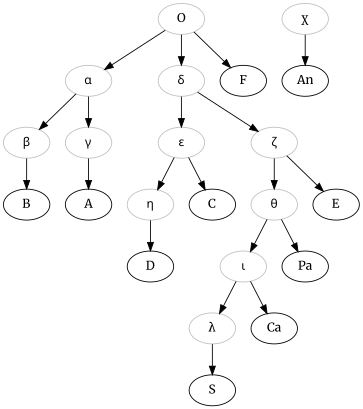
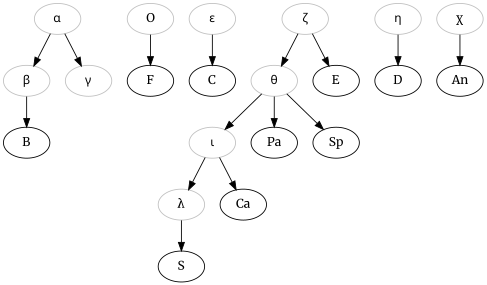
(139, 48) -> none
(181, 81) -> none
none -> (336, 143)
(168, 170) -> none
(89, 205) -> none
